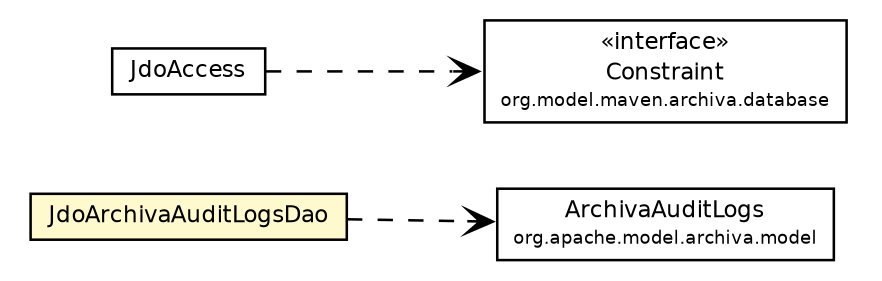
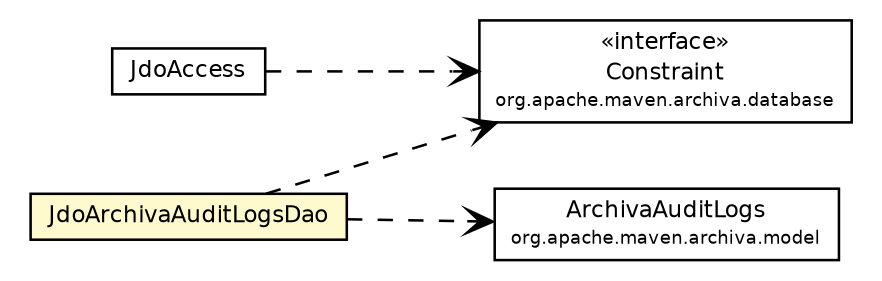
(666, 101) -> (666, 101)
none -> (369, 162)
(666, 238) -> (667, 238)
